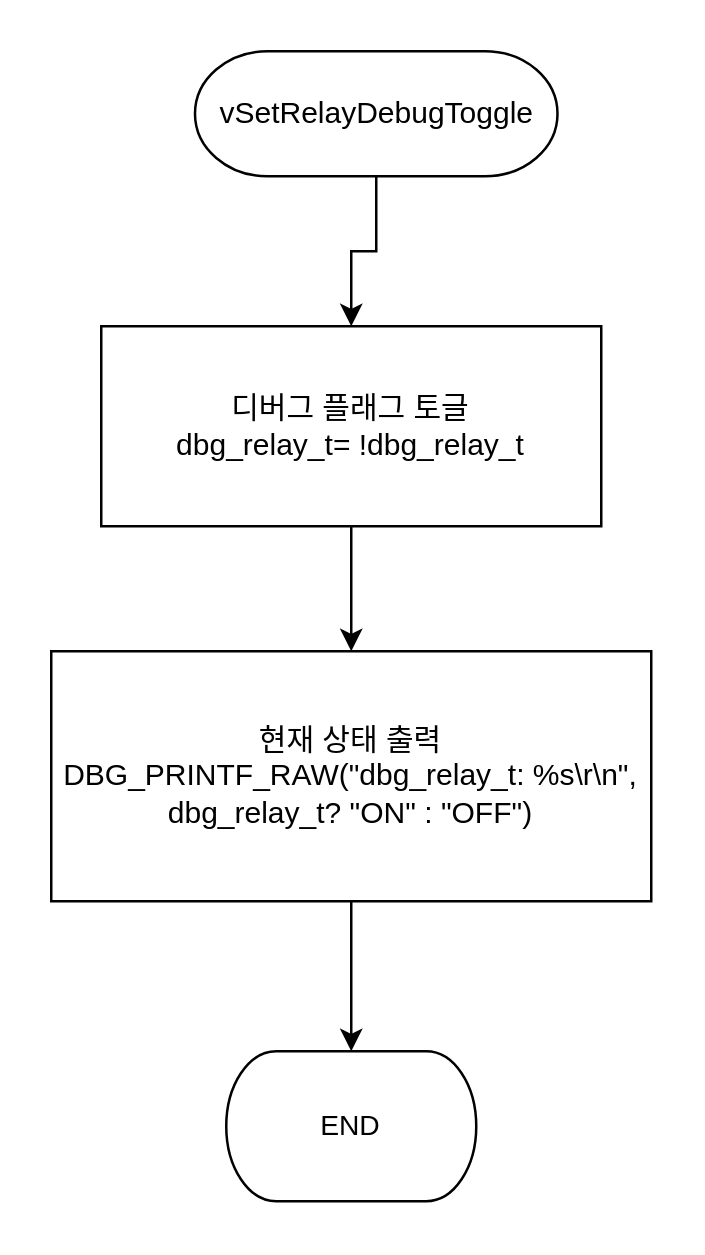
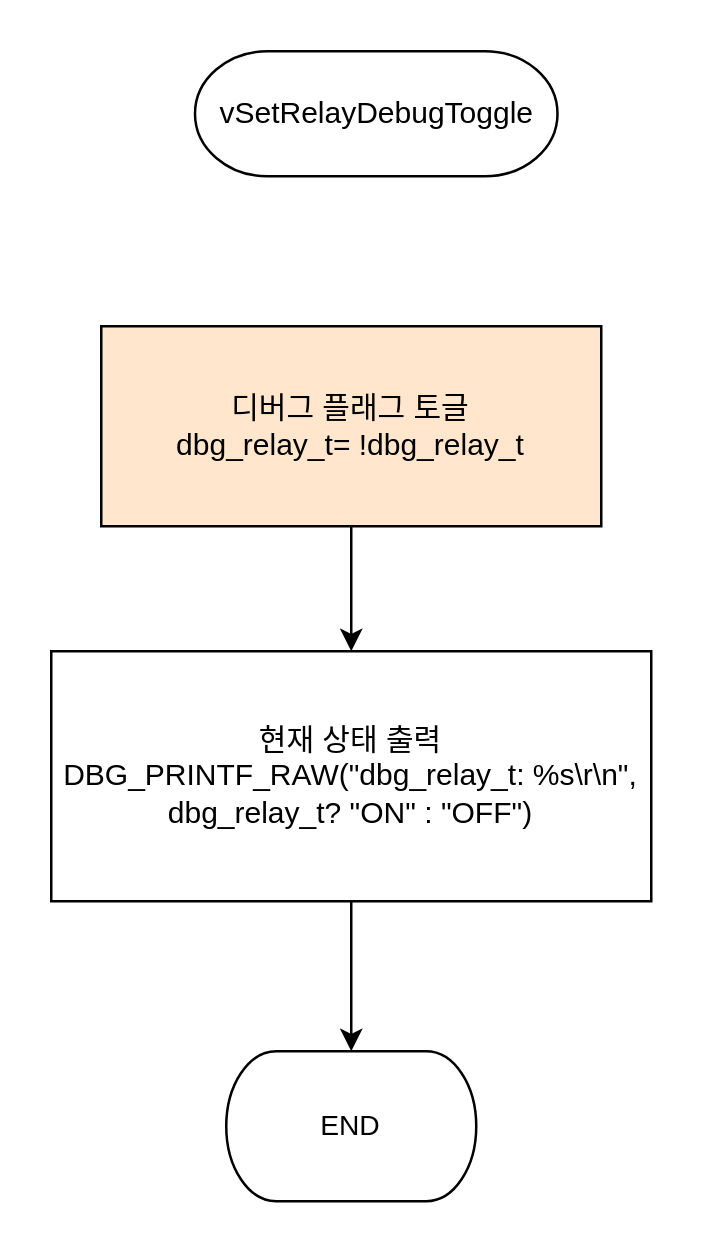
(372, 251) -> none
(351, 426) -> (351, 426)
